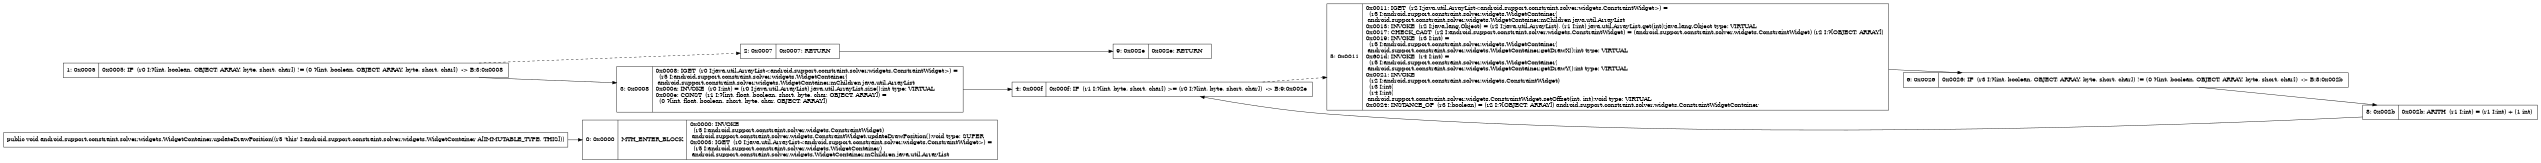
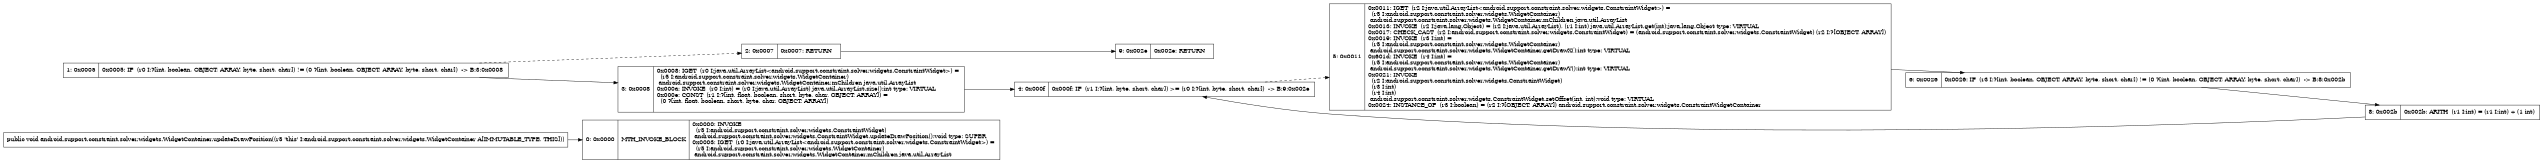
(652, 140) -> (654, 140)
